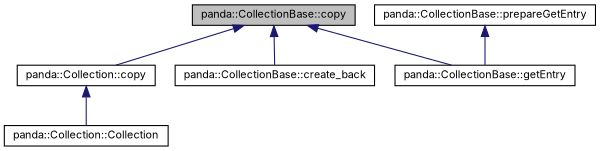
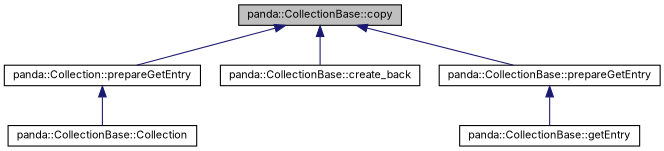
(385, 47) -> (440, 47)
(86, 75) -> (102, 75)
(86, 136) -> (102, 136)
